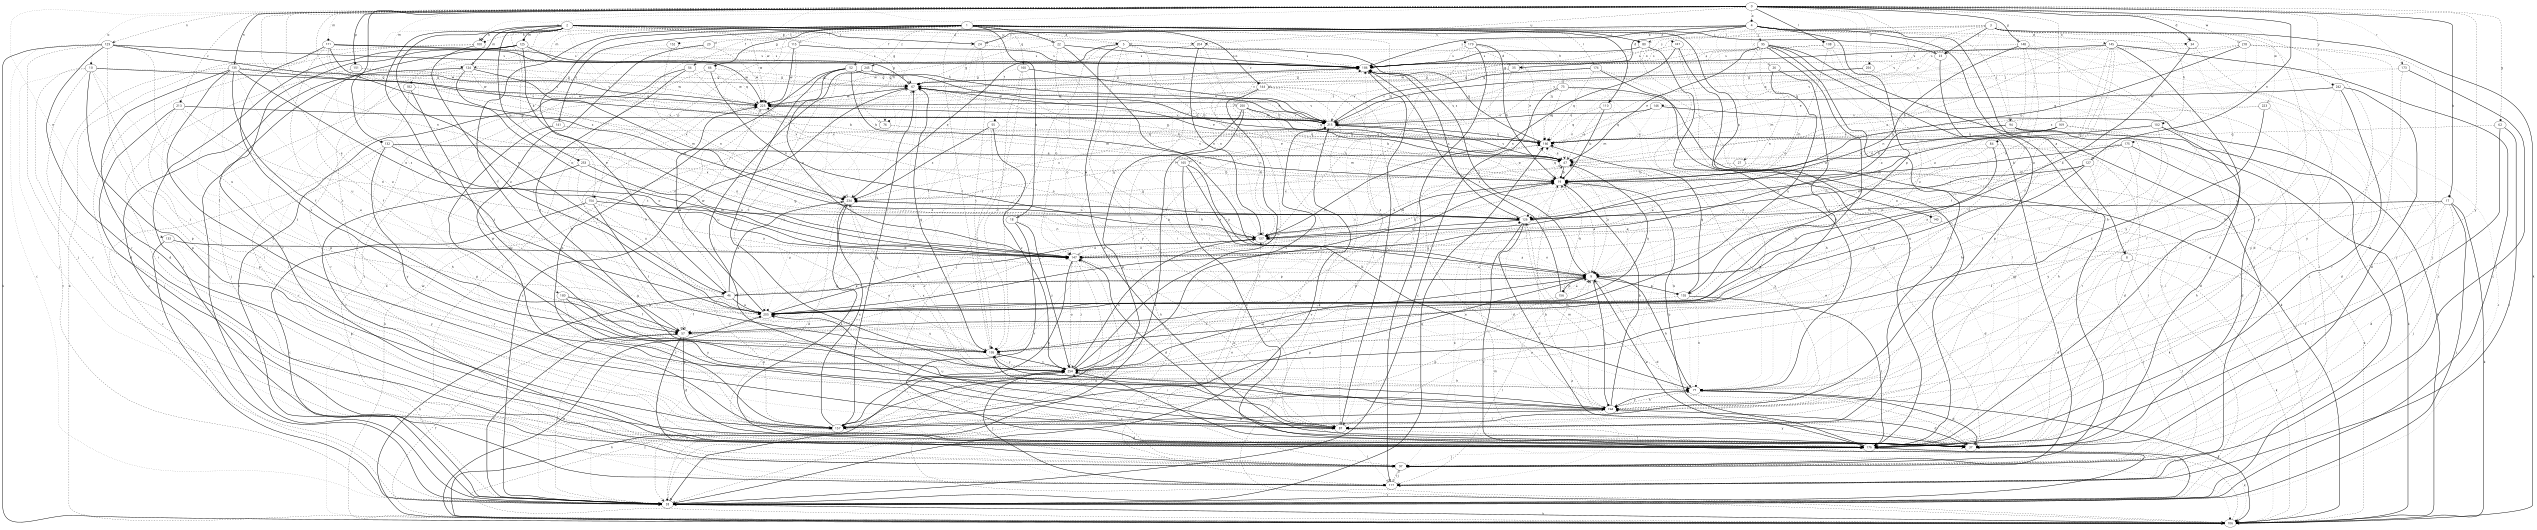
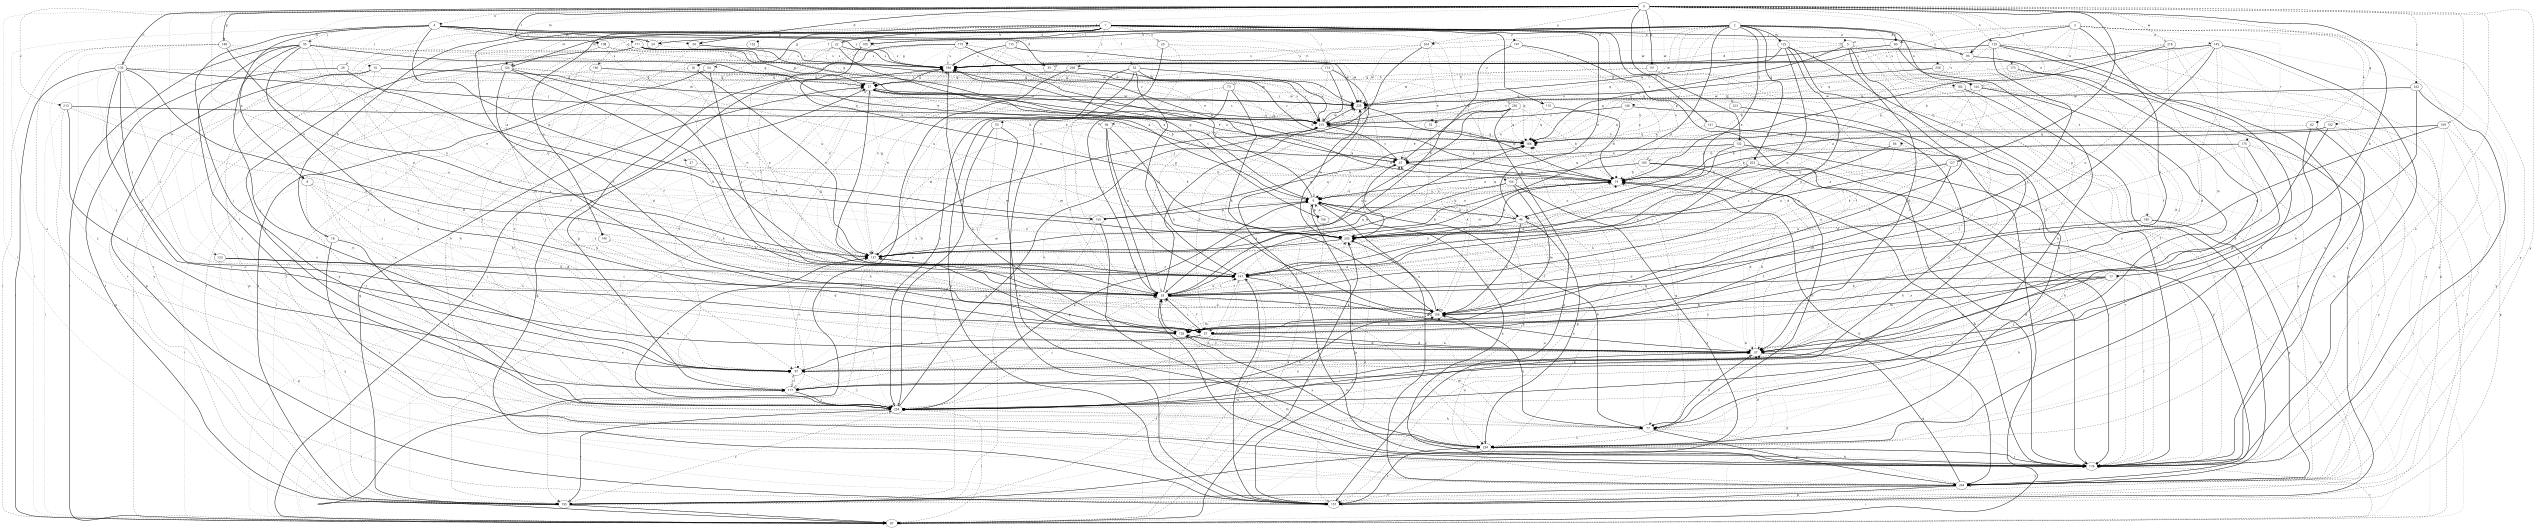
none -> (1502, 143)
